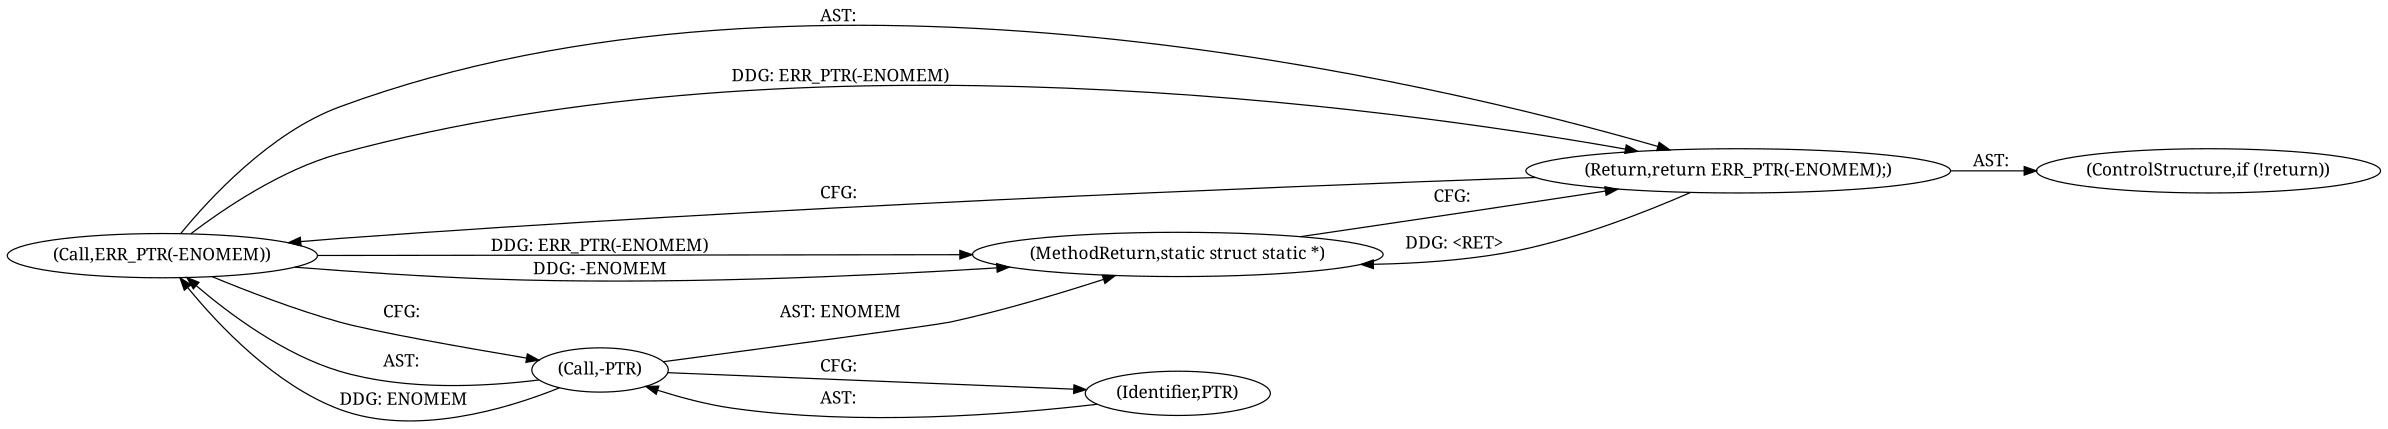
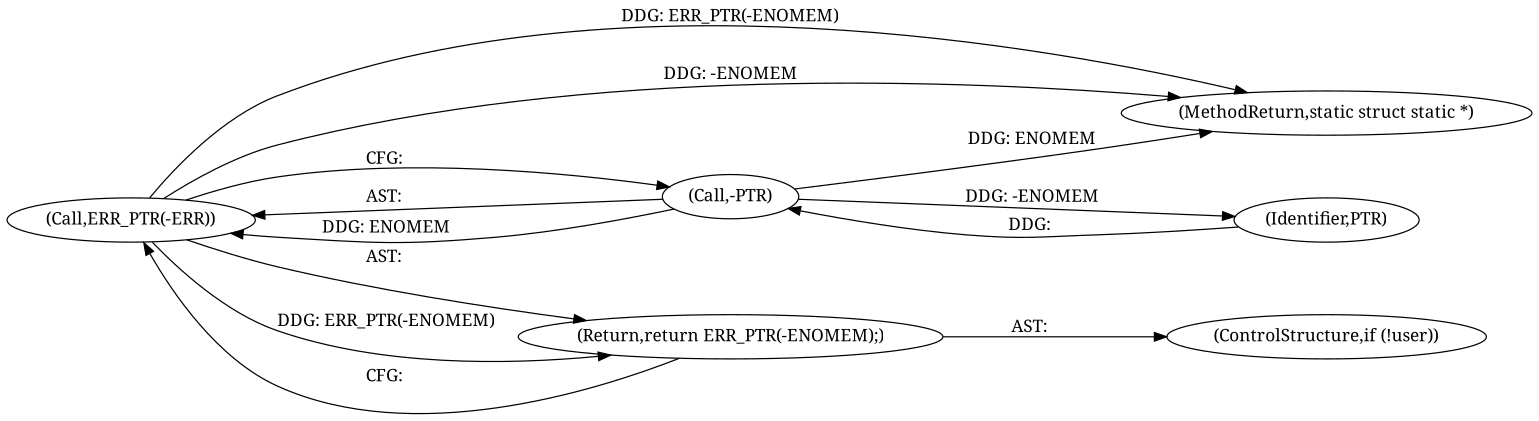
(2209, 171) -> (1327, 337)
(1453, 214) -> none
(1536, 246) -> none
(162, 256) -> (131, 220)
(841, 313) -> (1032, 140)
(841, 367) -> (1032, 197)
(841, 399) -> (1032, 226)
